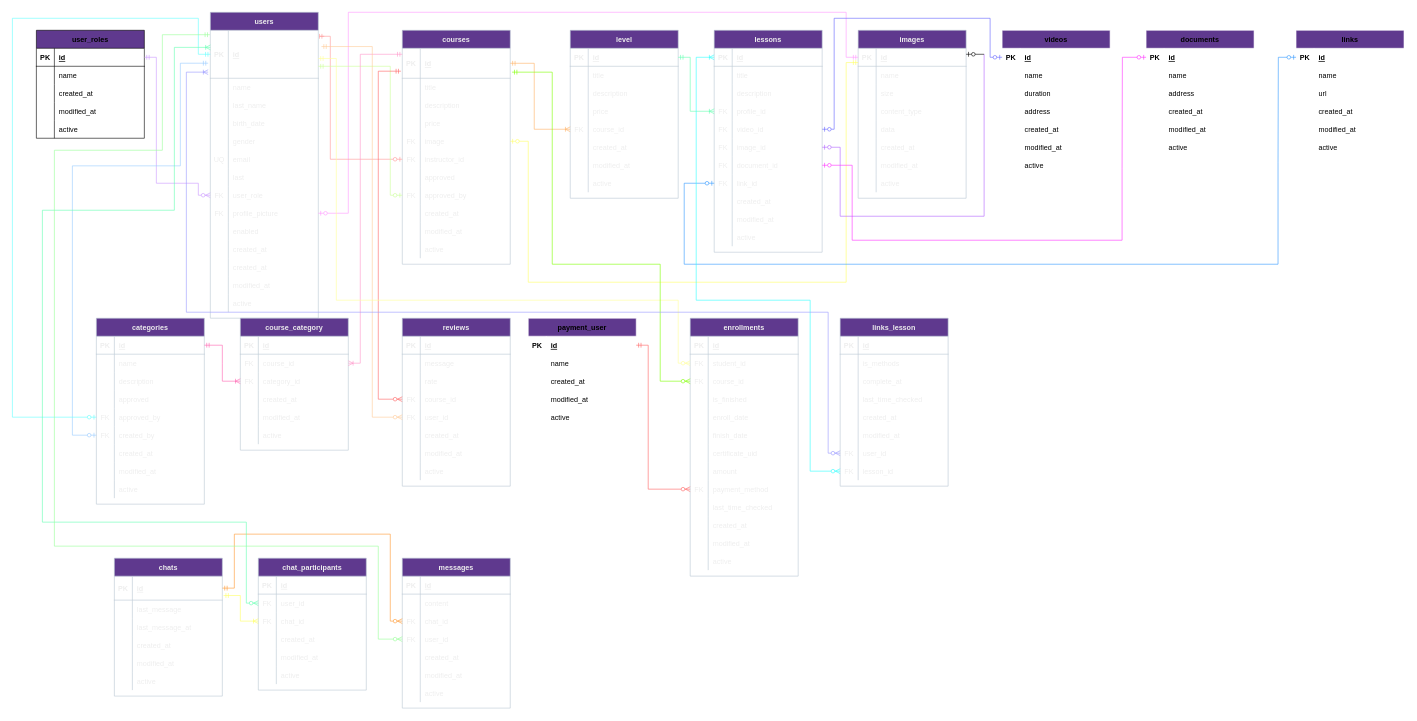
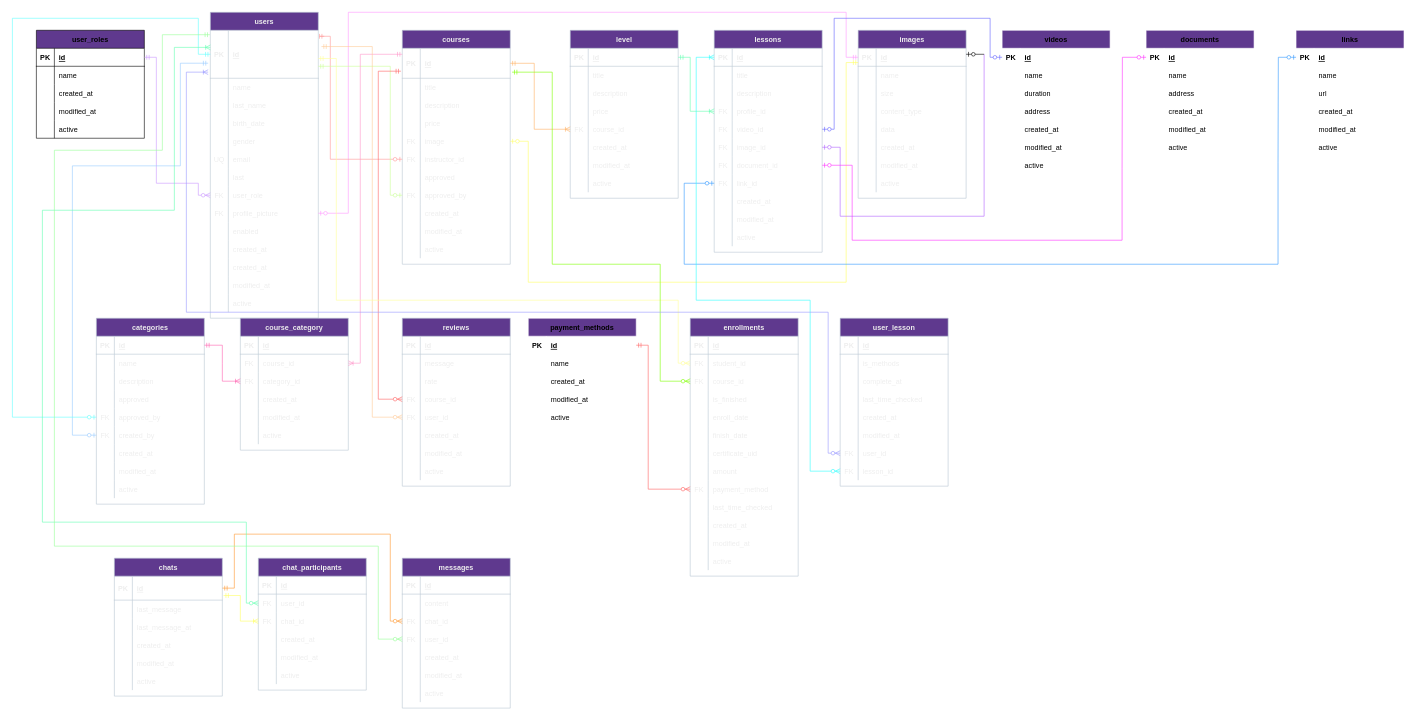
(582, 328) -> (582, 328)
(894, 328) -> (894, 328)
